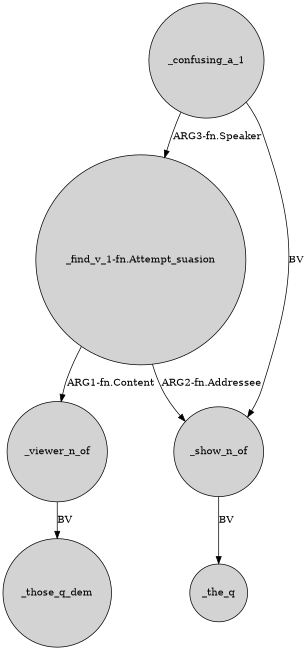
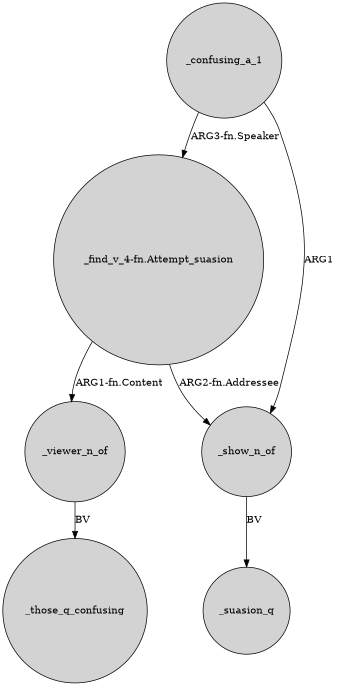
(141, 260) -> (159, 260)
(296, 260) -> (319, 260)
(57, 593) -> (75, 611)
(219, 593) -> (247, 611)
